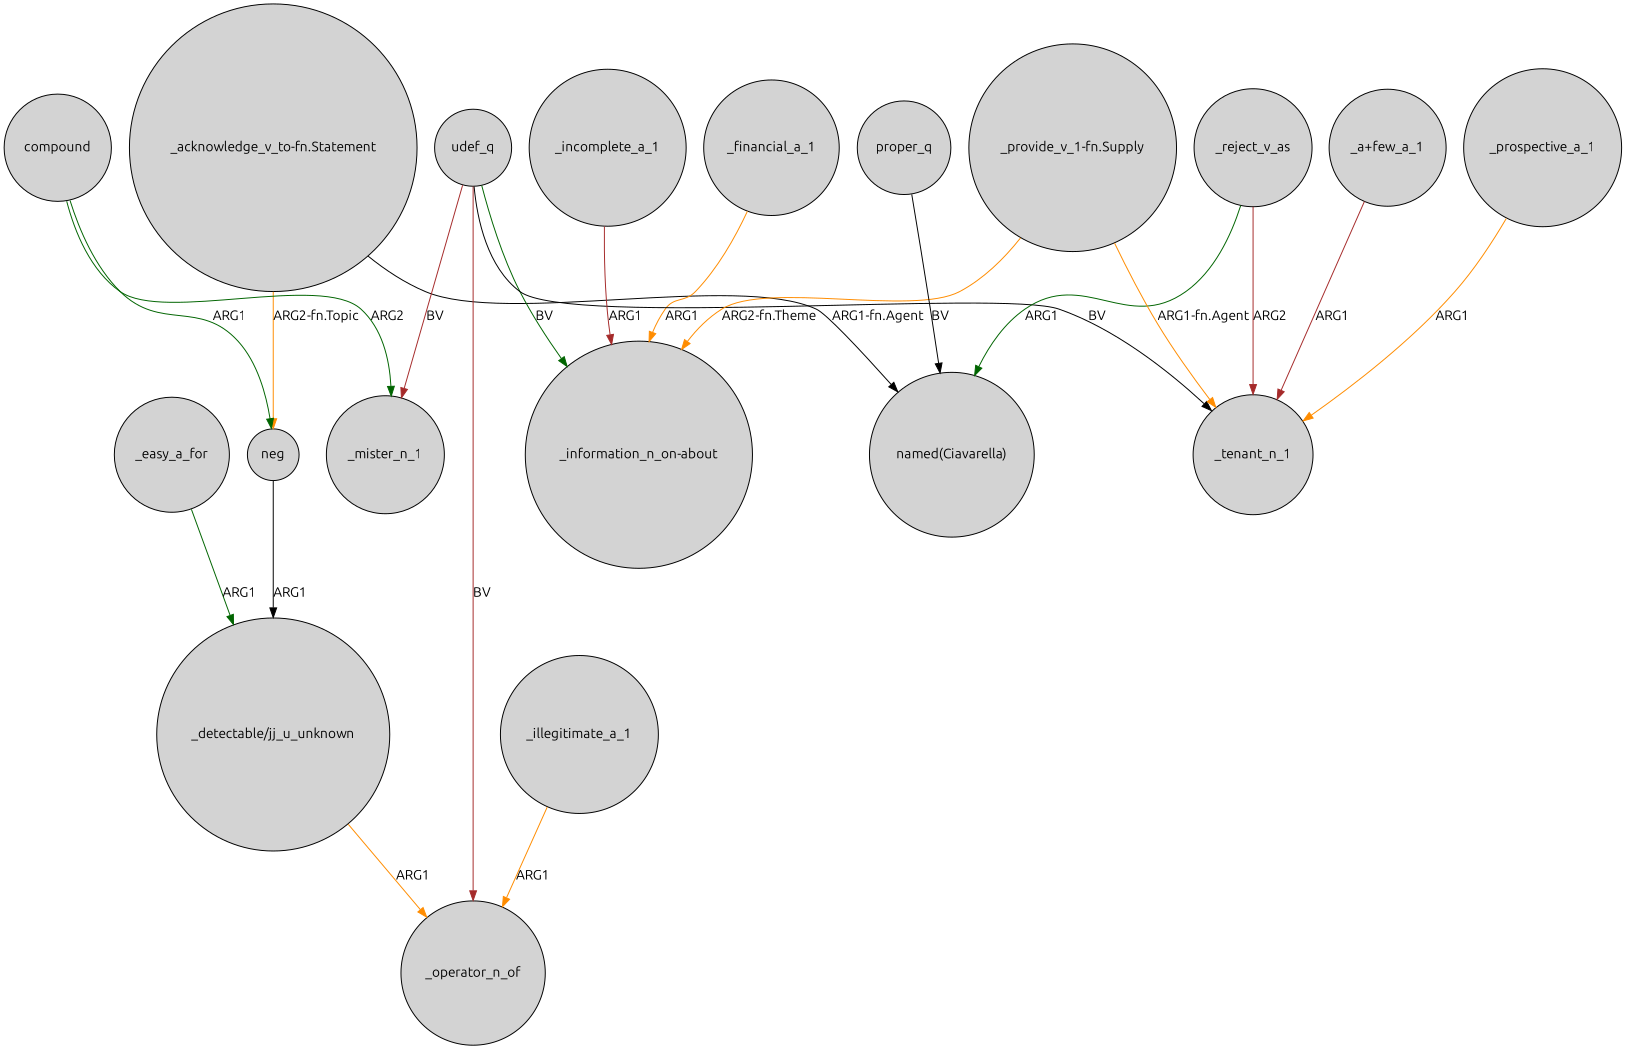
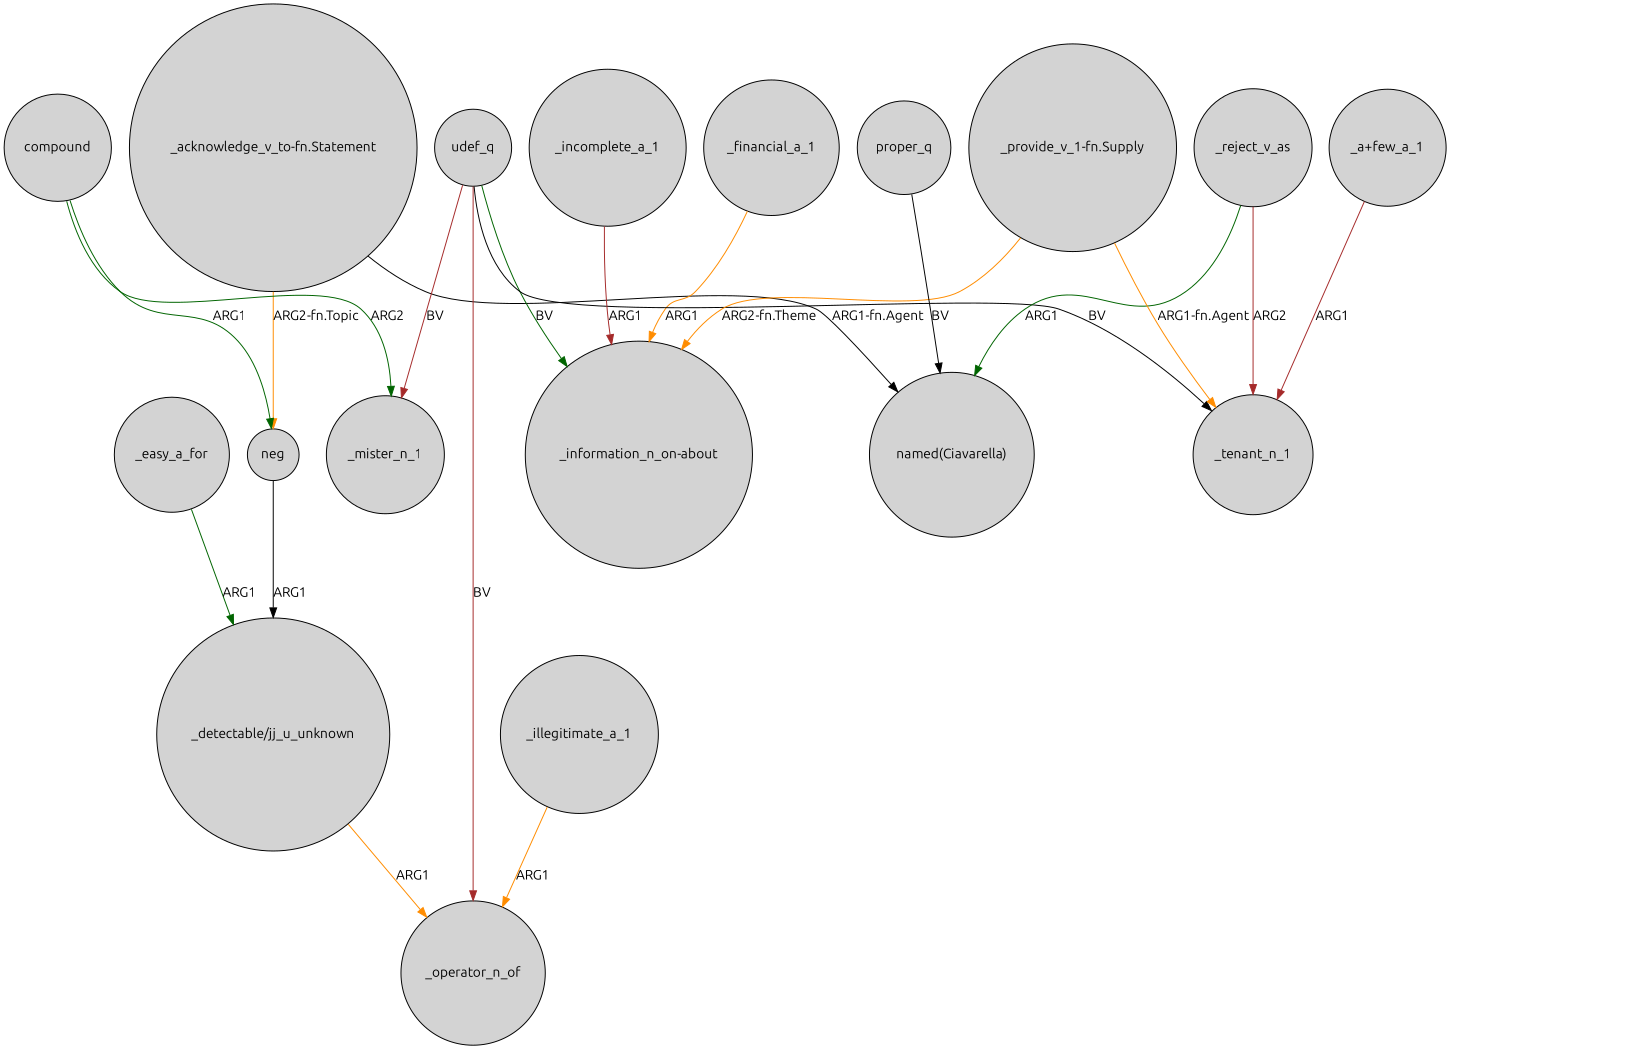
(1543, 148) -> none
